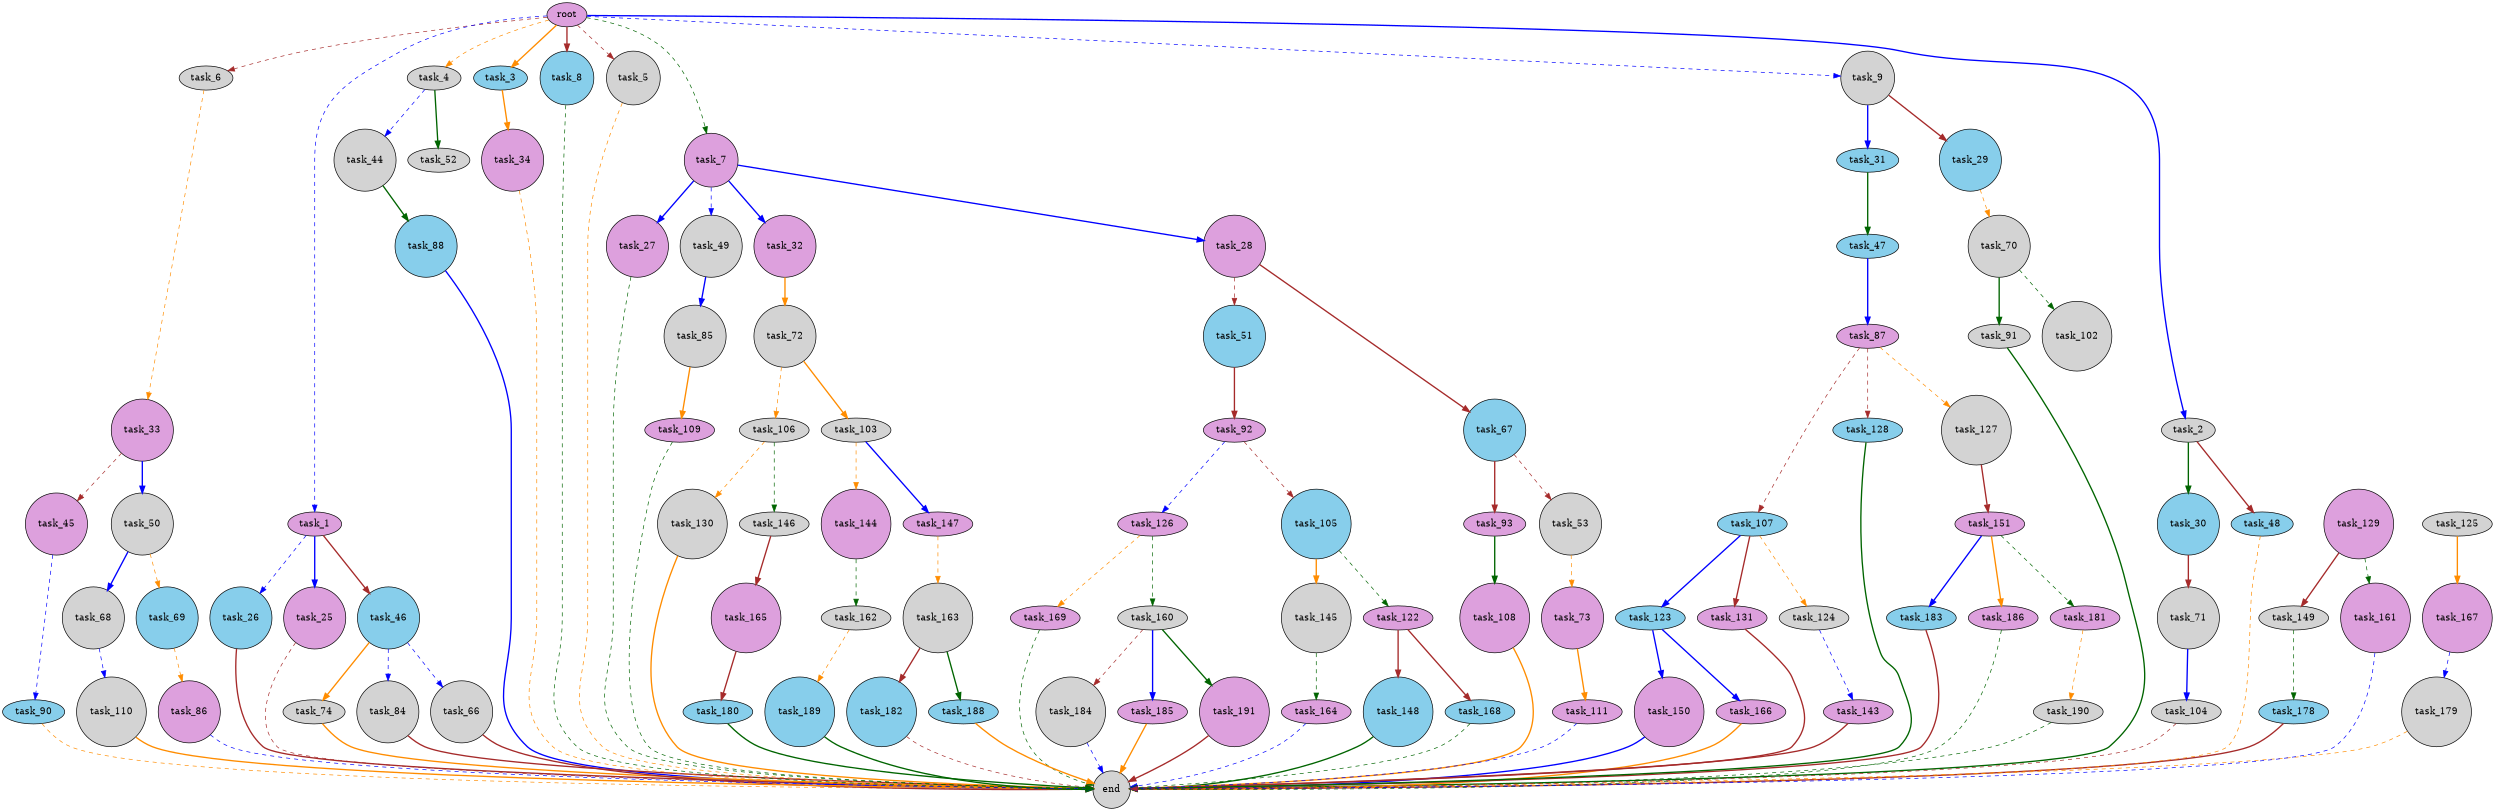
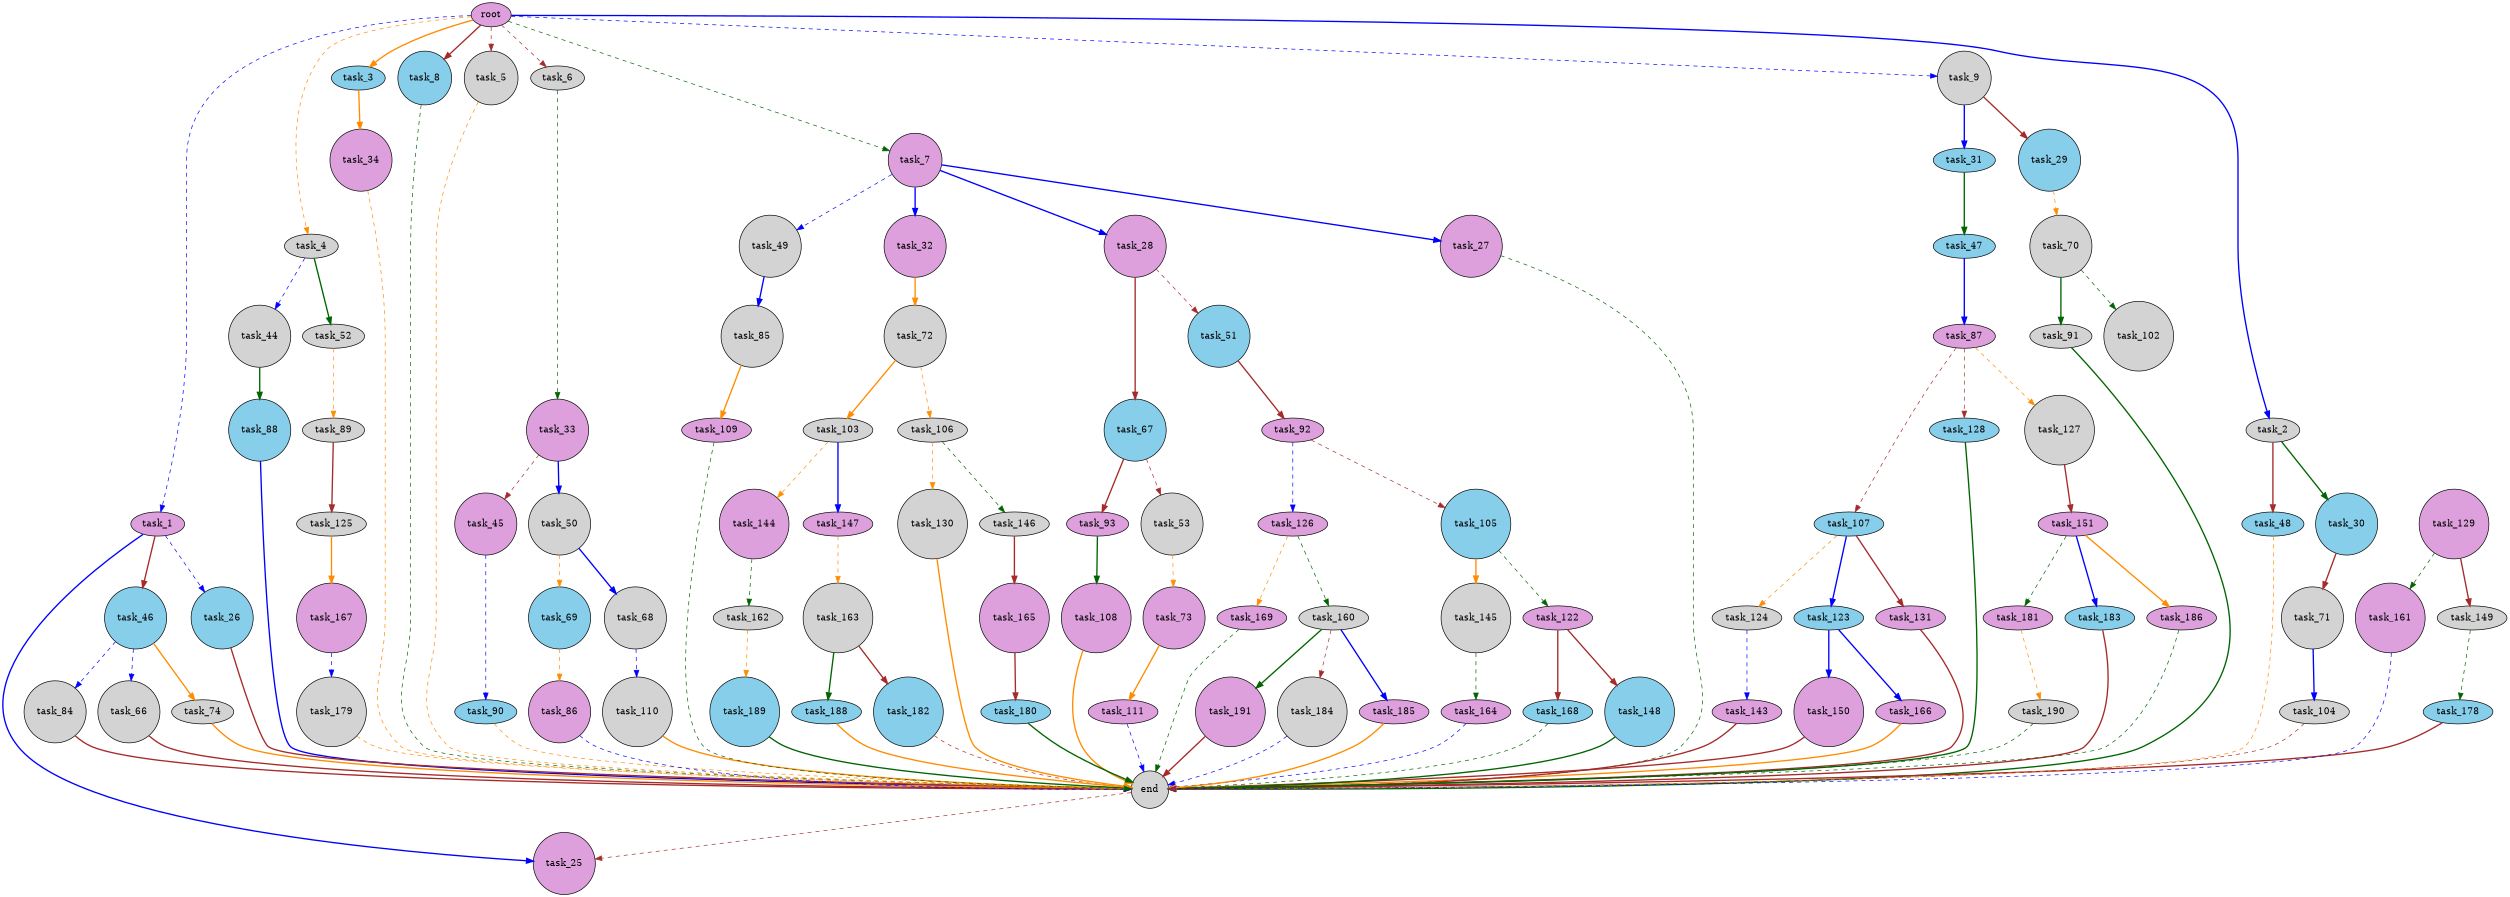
(176, 241) -> (558, 241)
none -> (334, 430)
(1522, 769) -> (1650, 765)
(623, 778) -> (866, 825)
